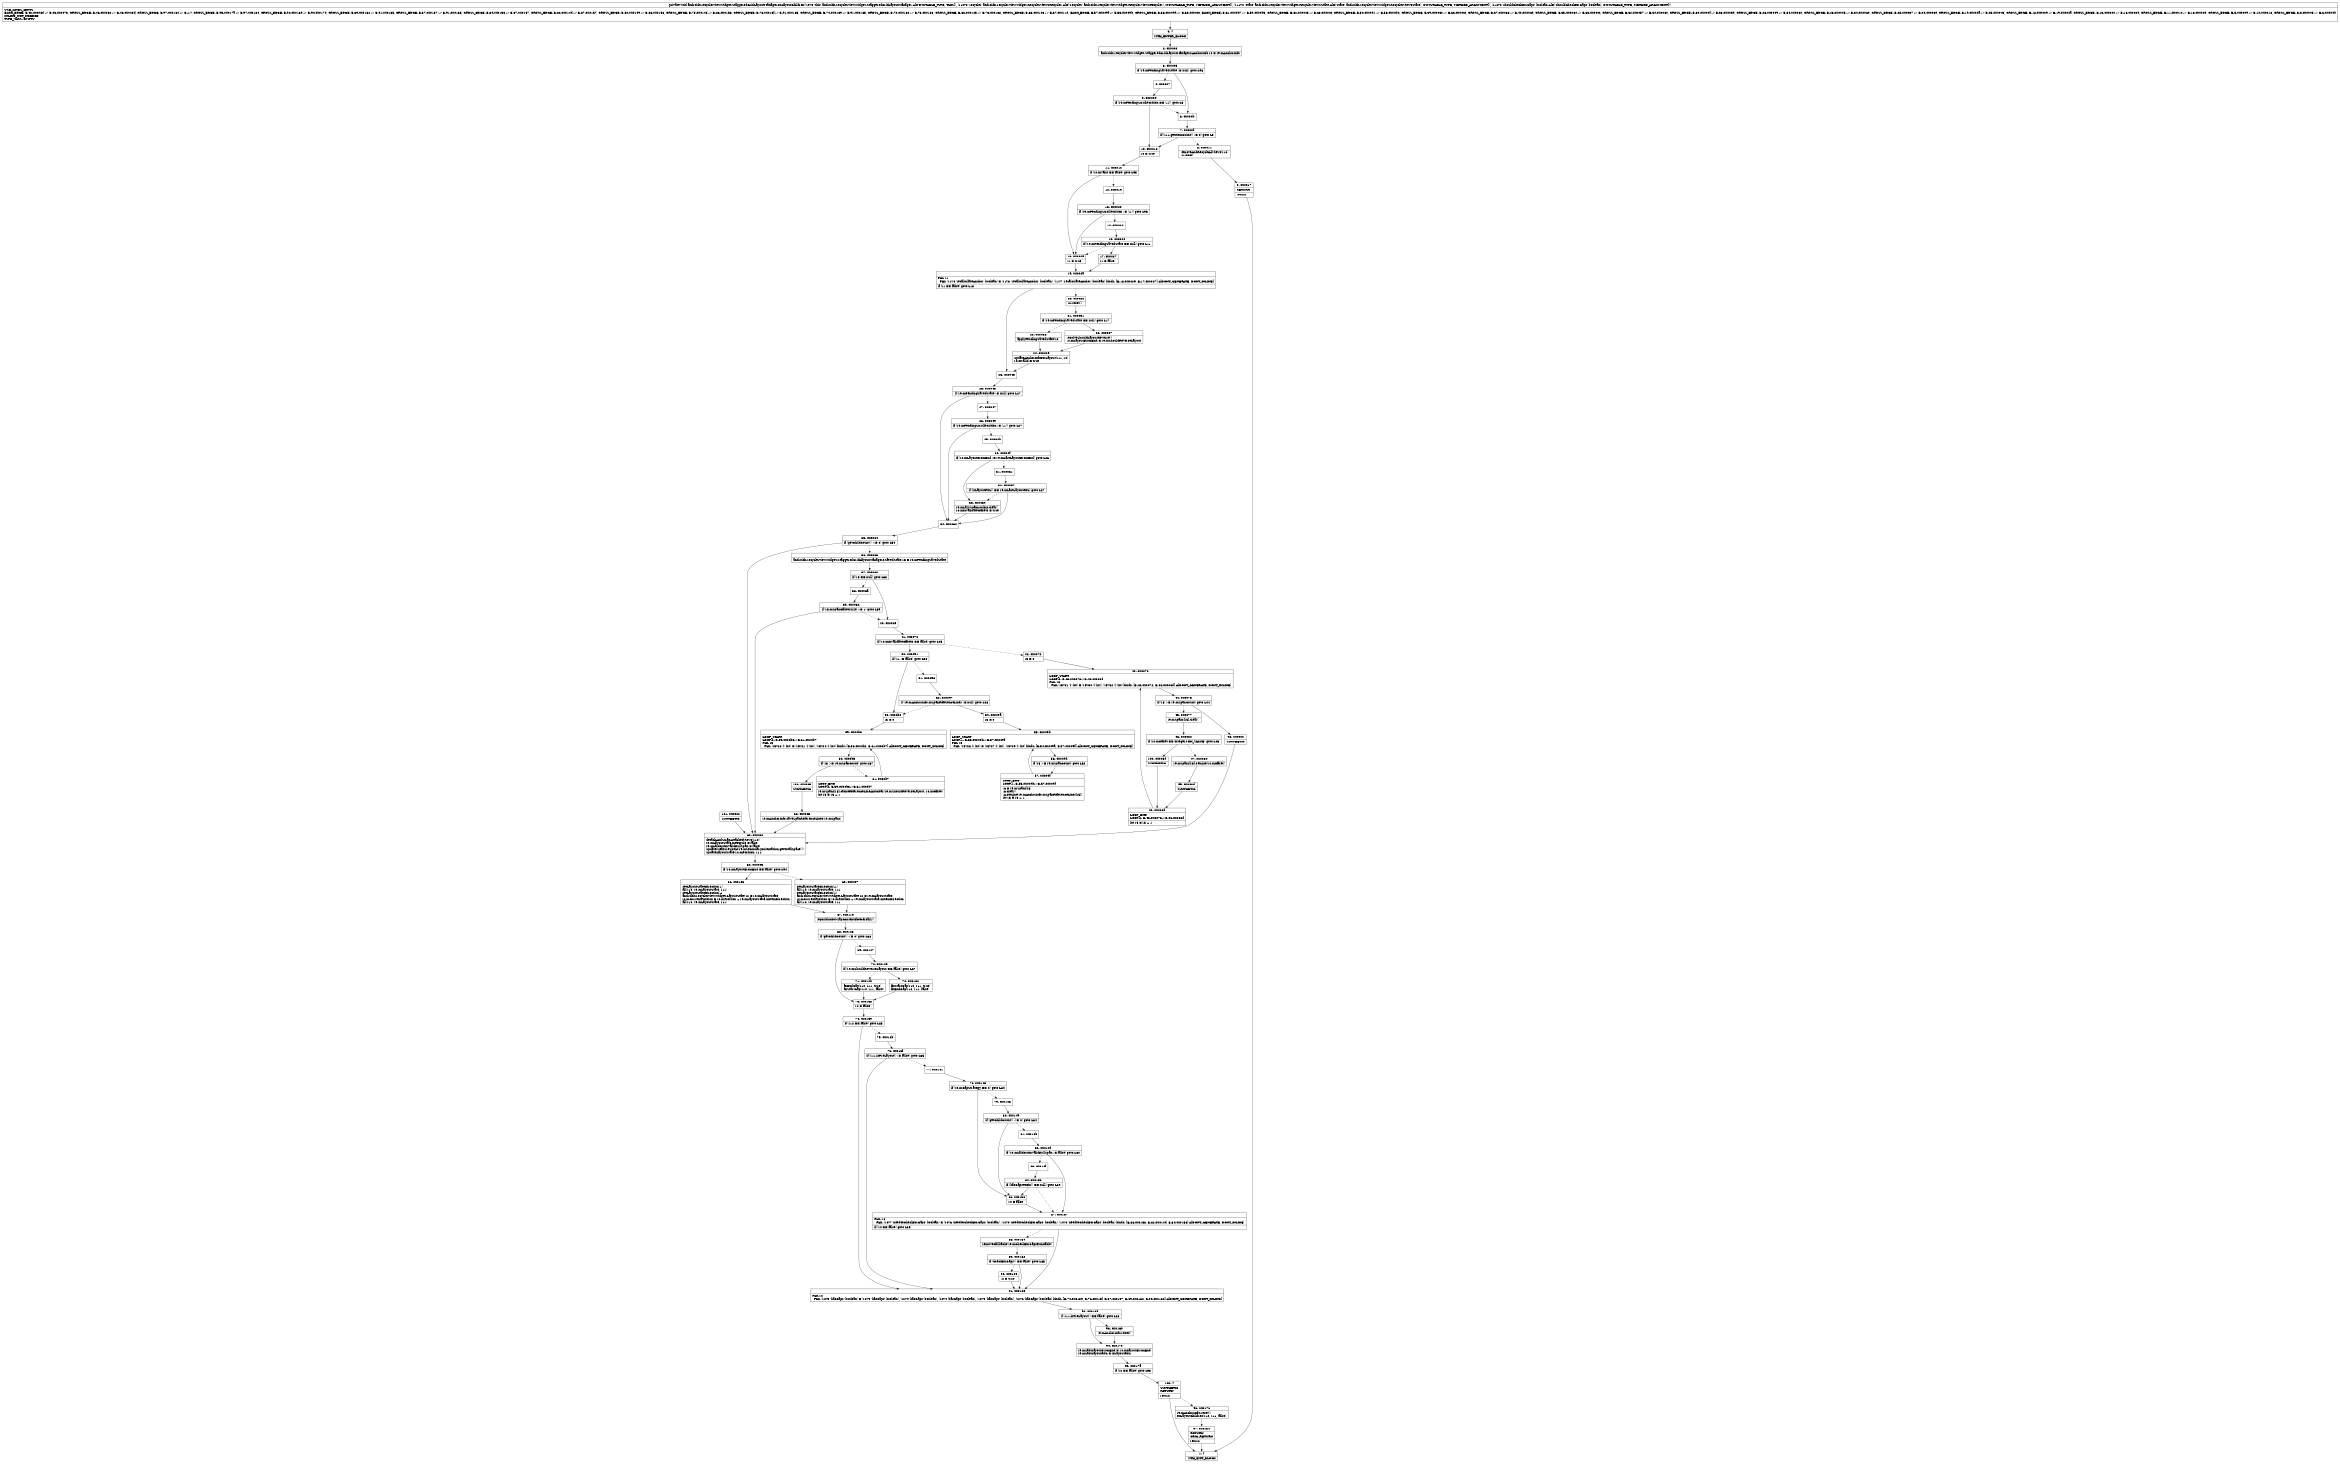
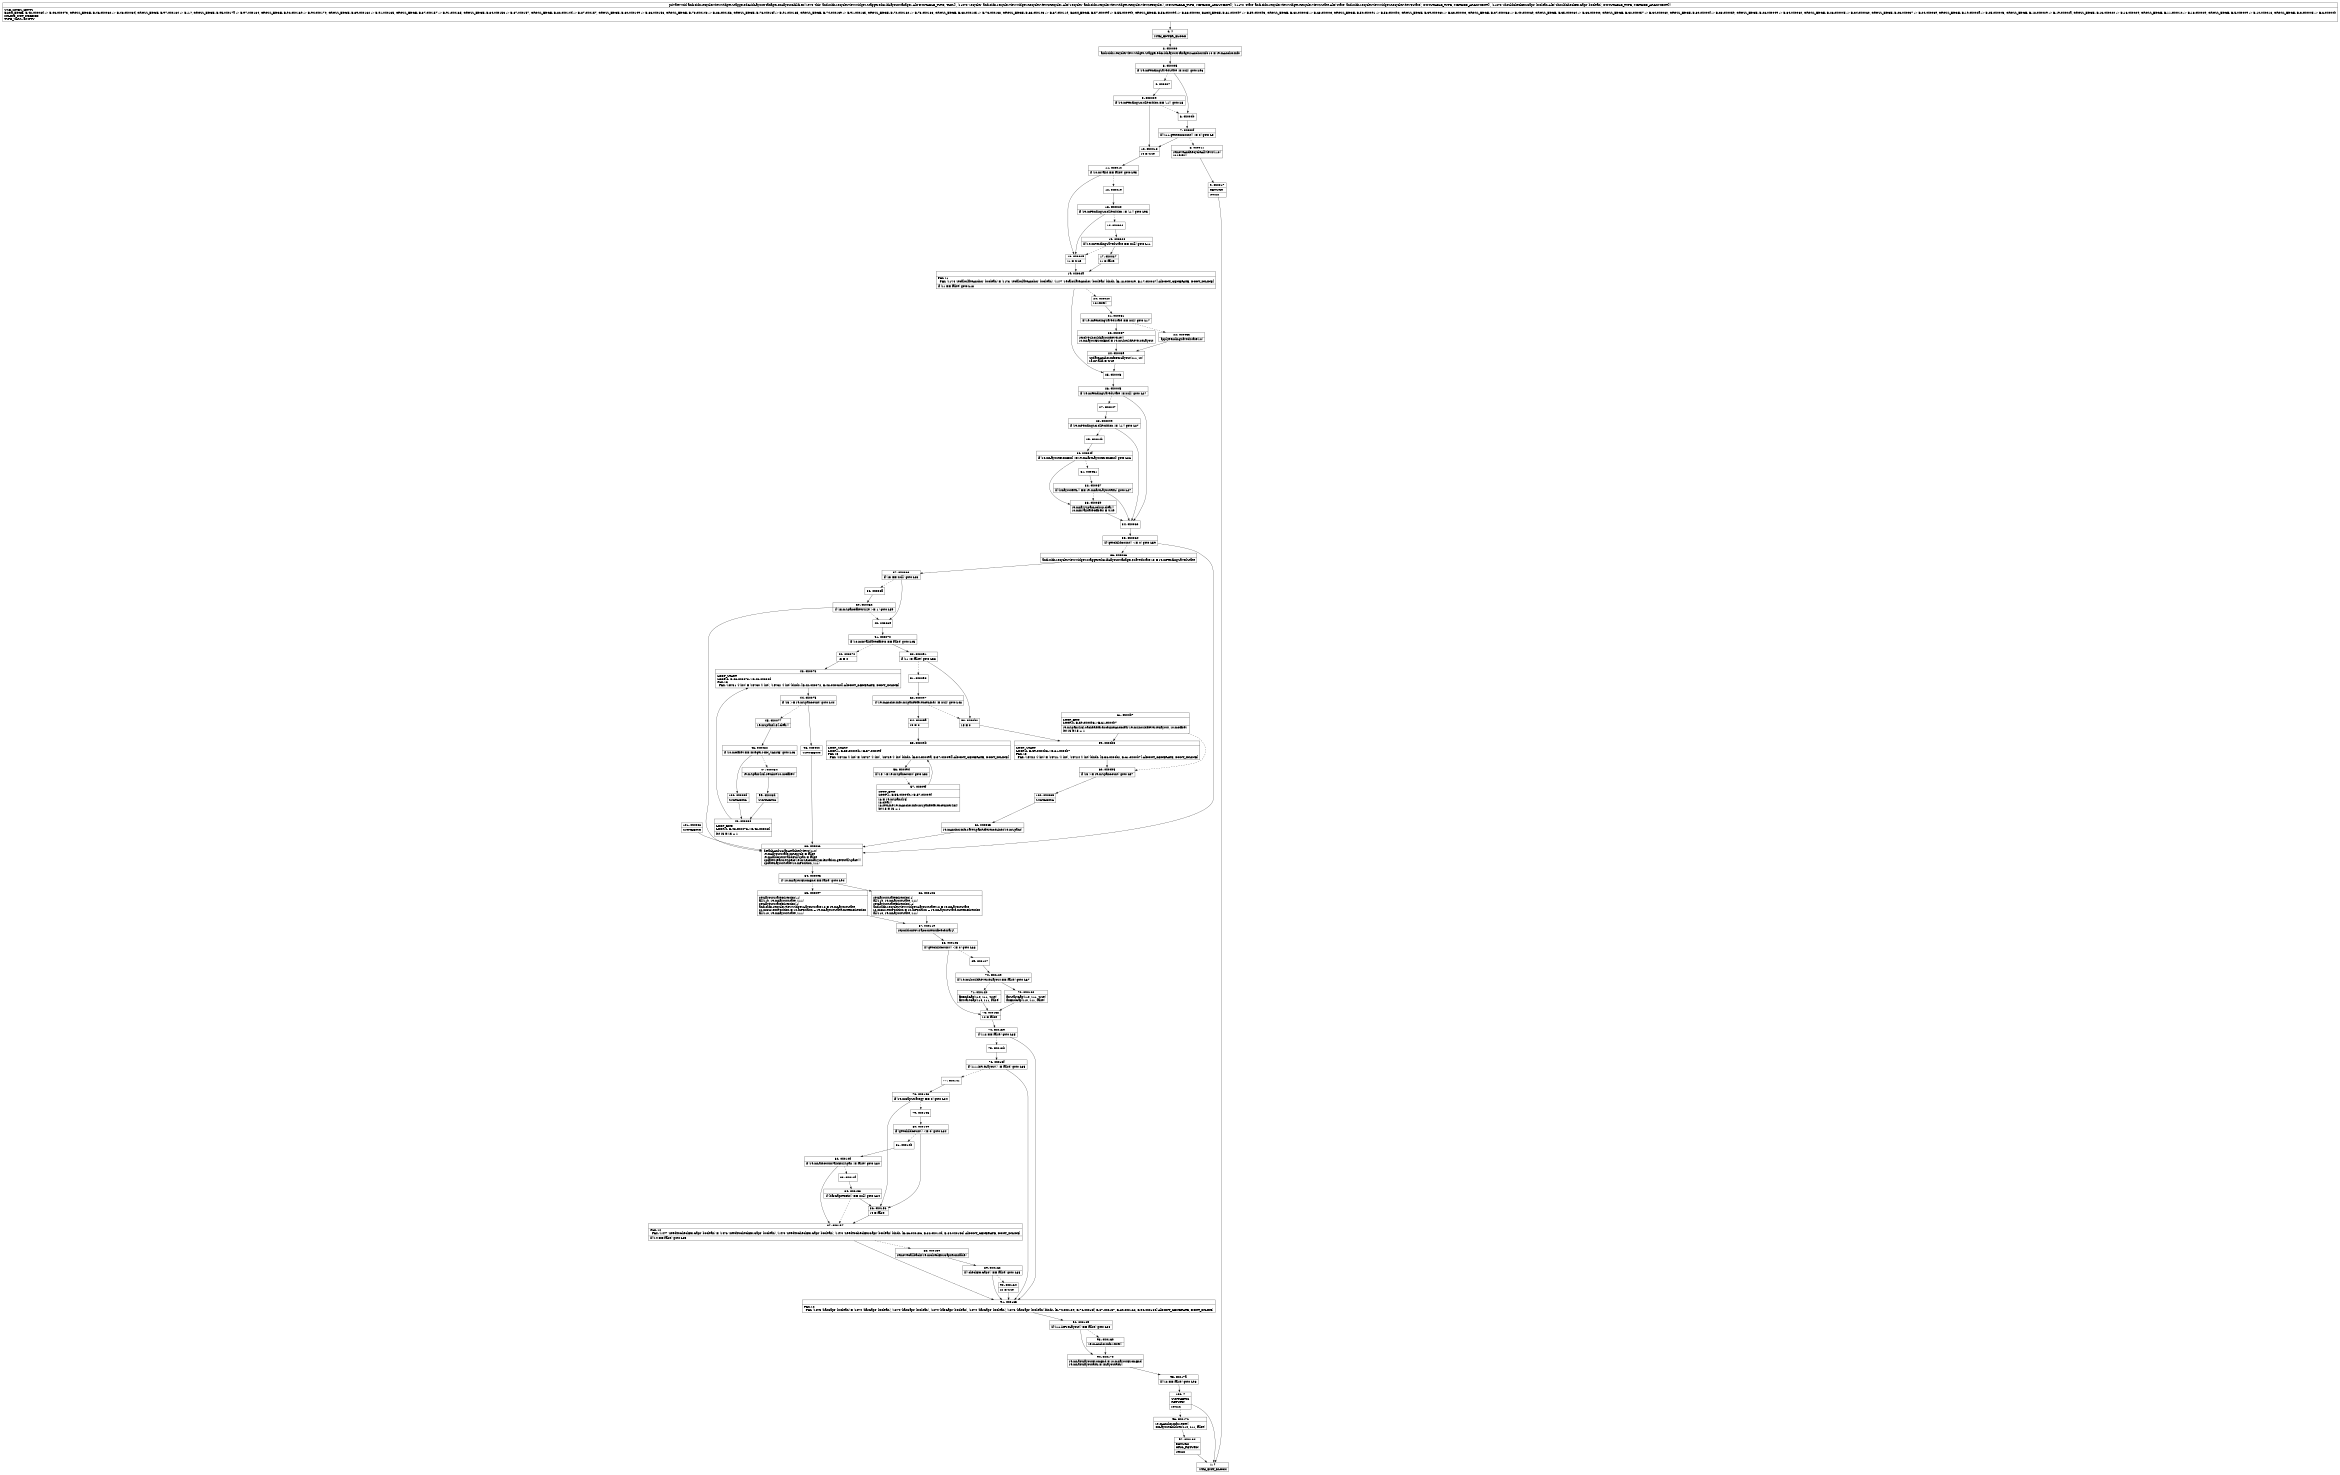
(859, 771) -> (1188, 764)
